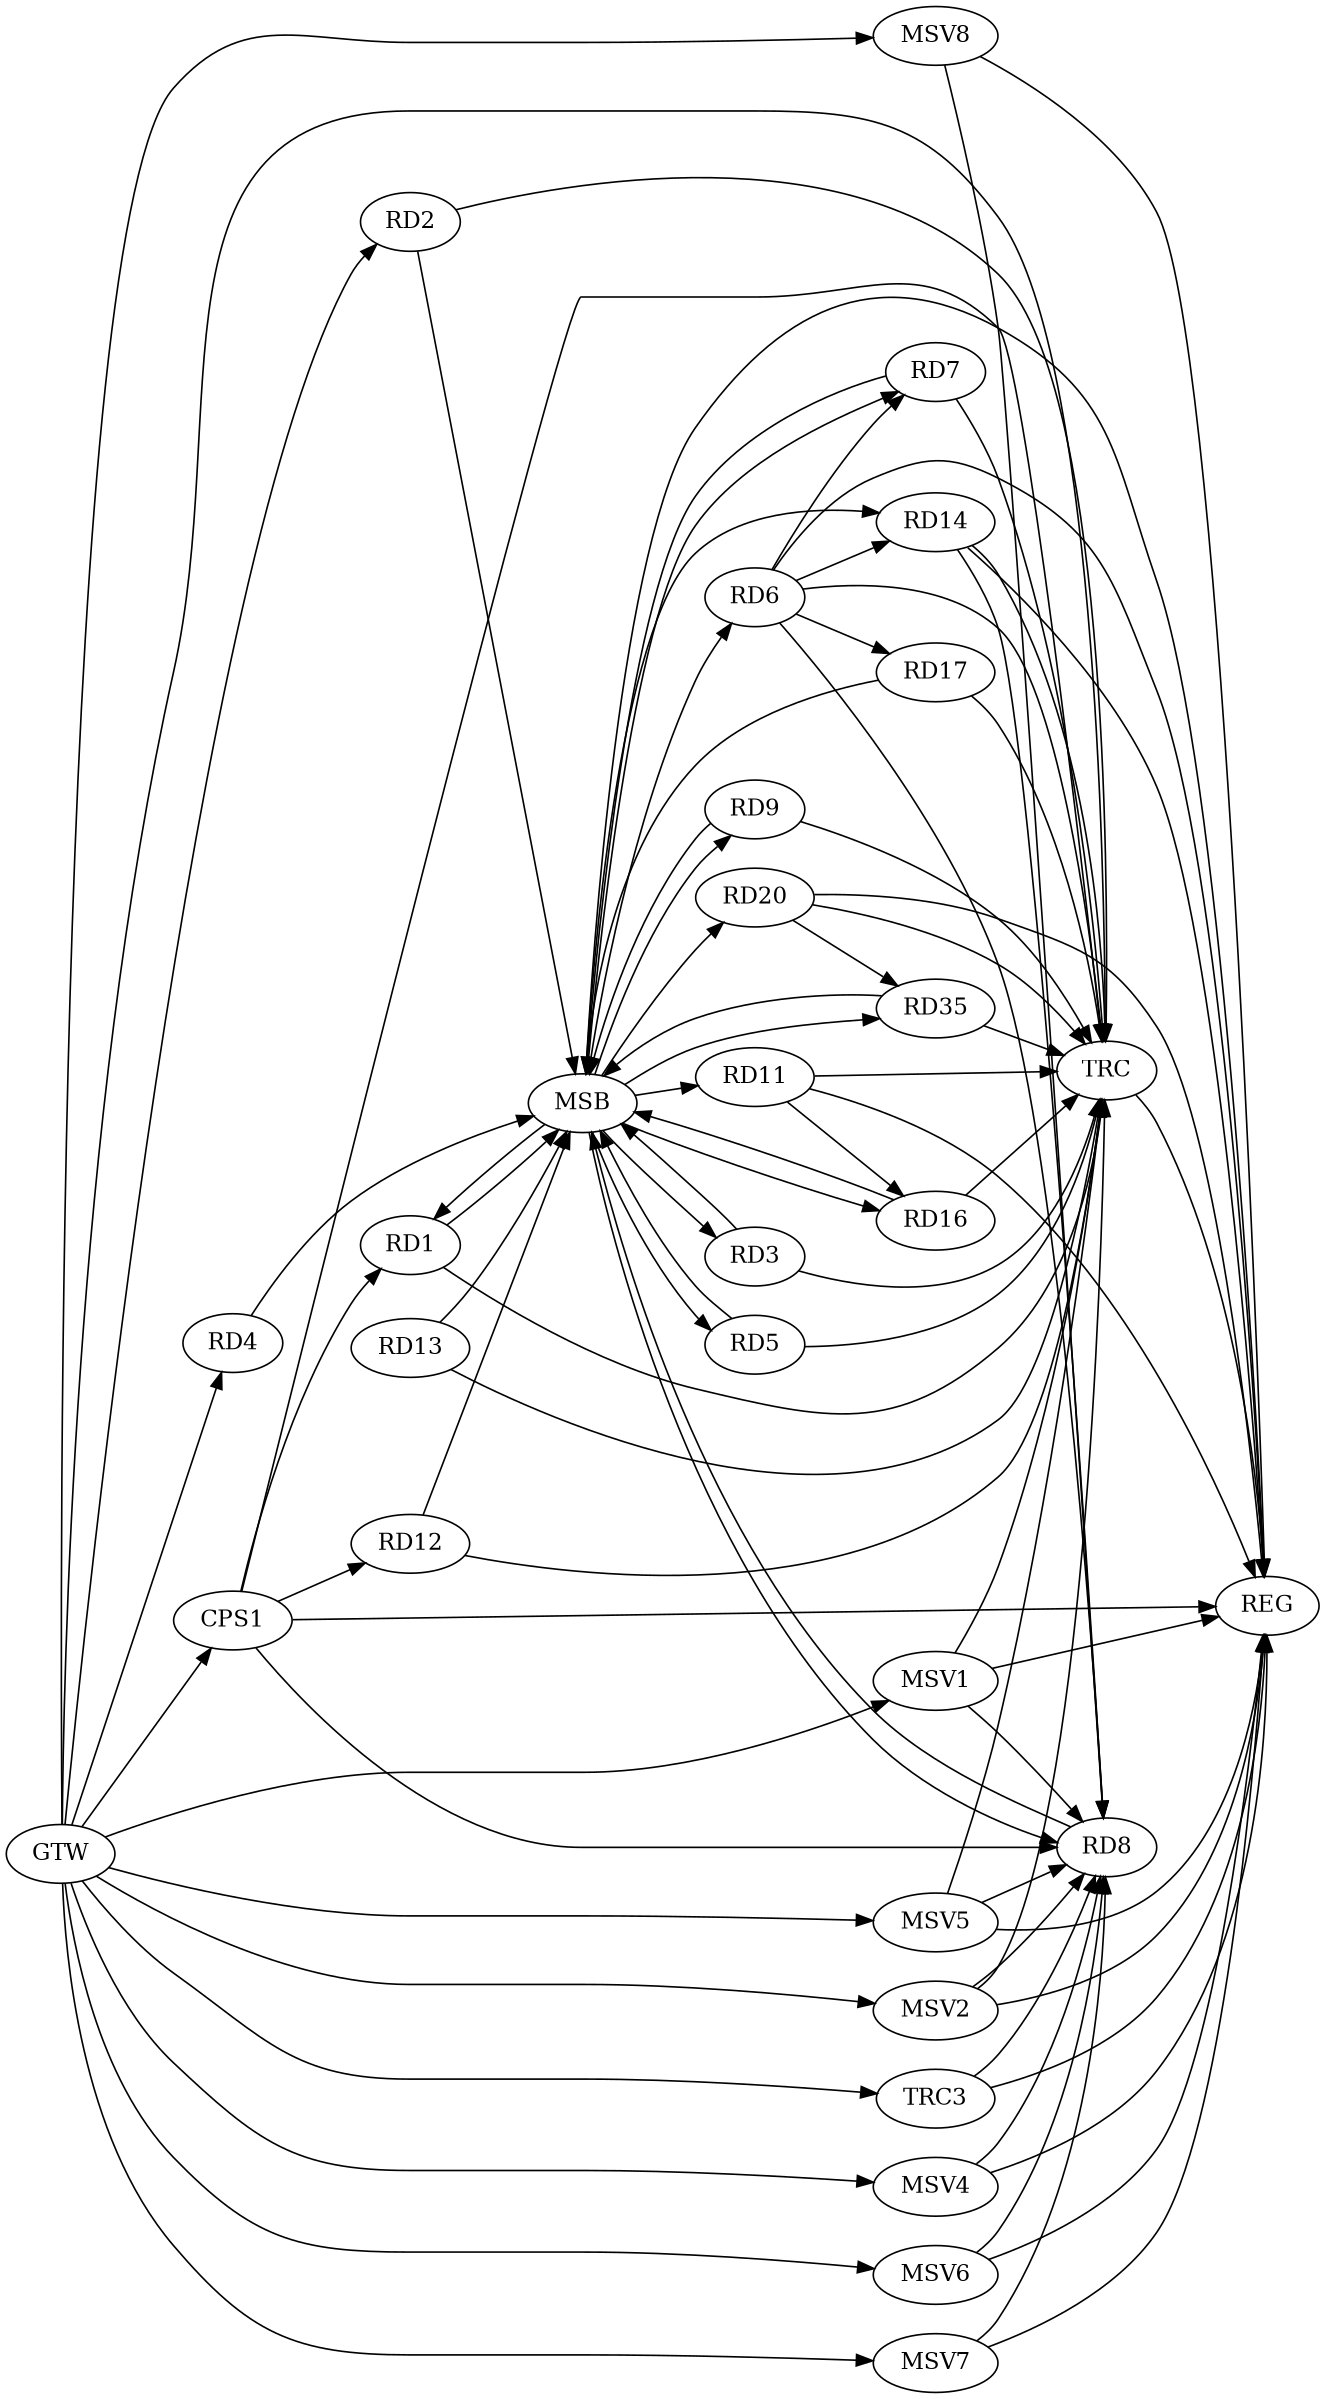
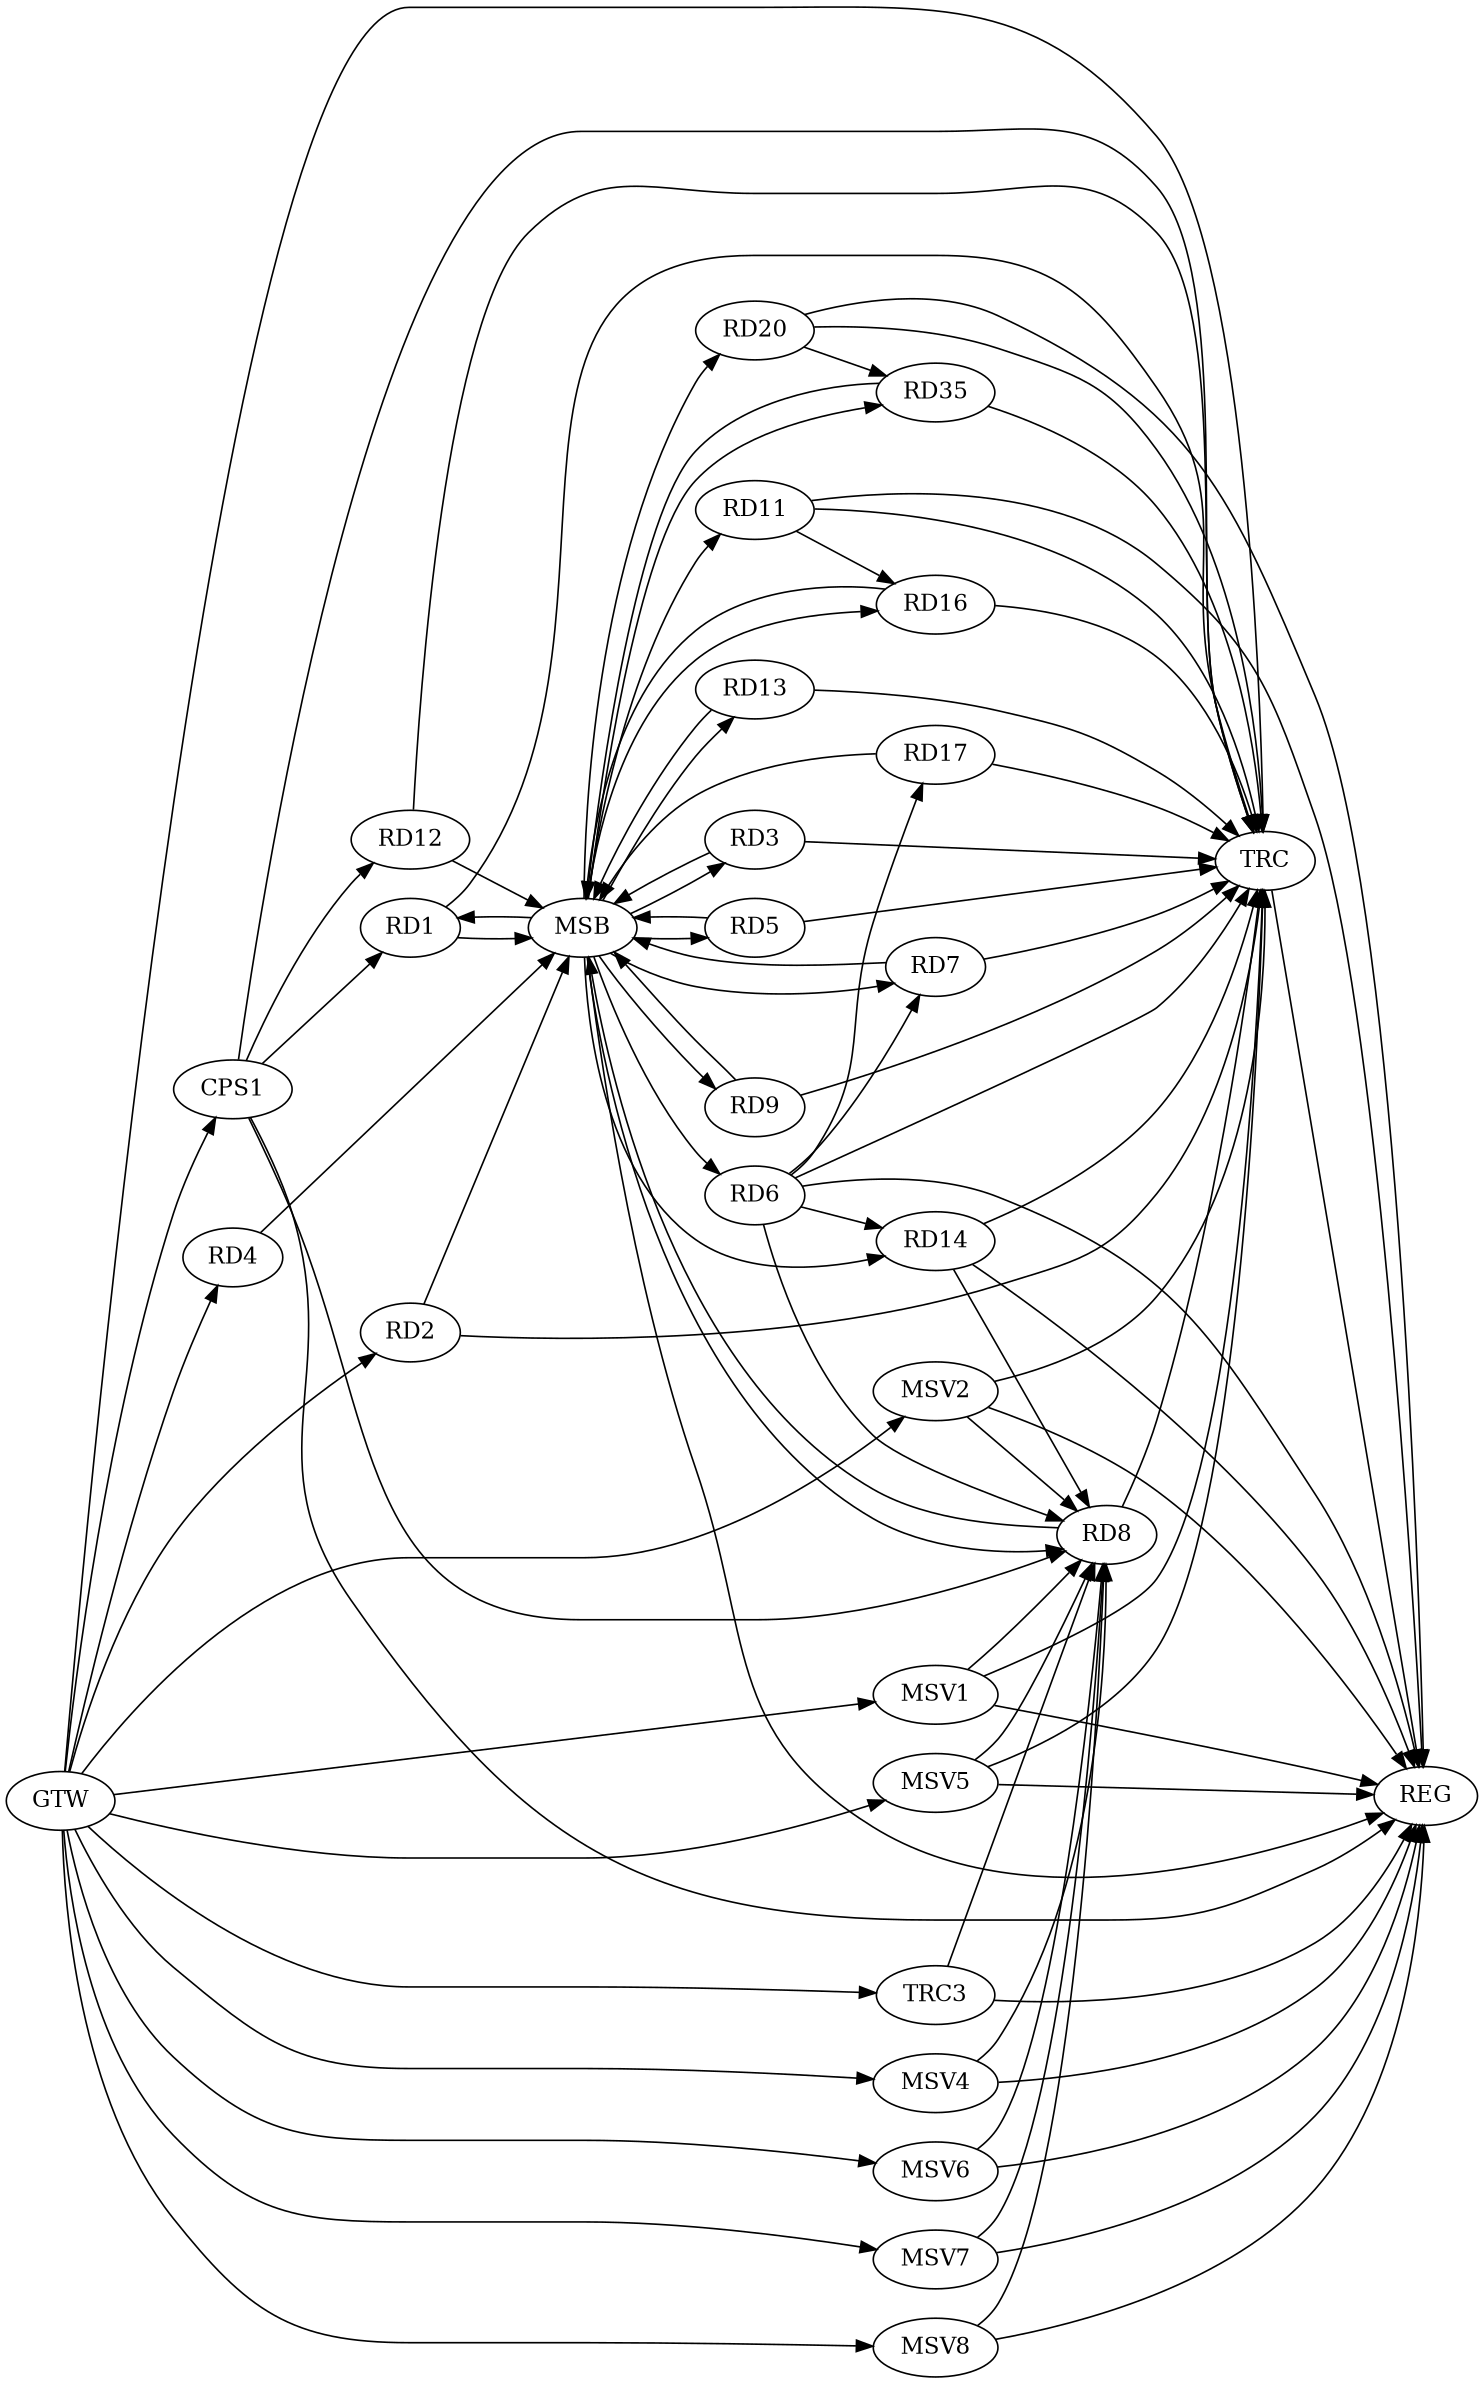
none -> (657, 810)
none -> (1199, 1257)
